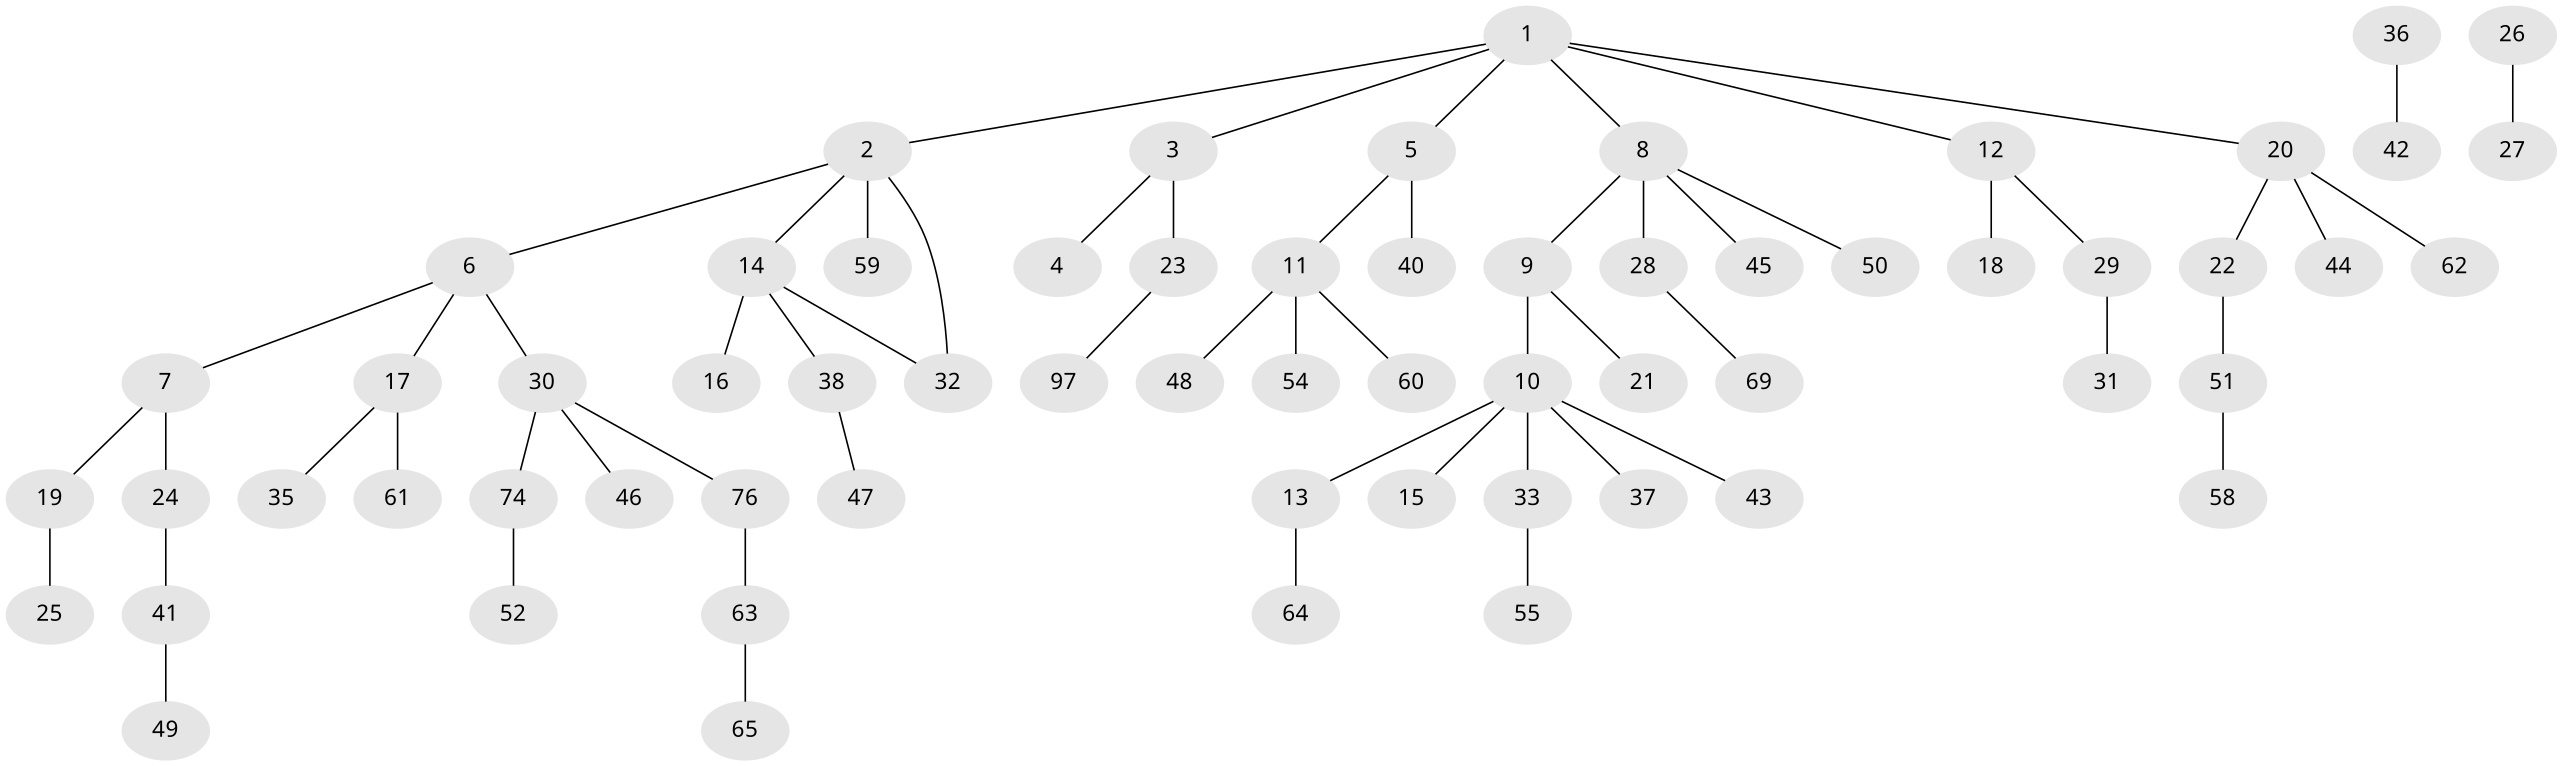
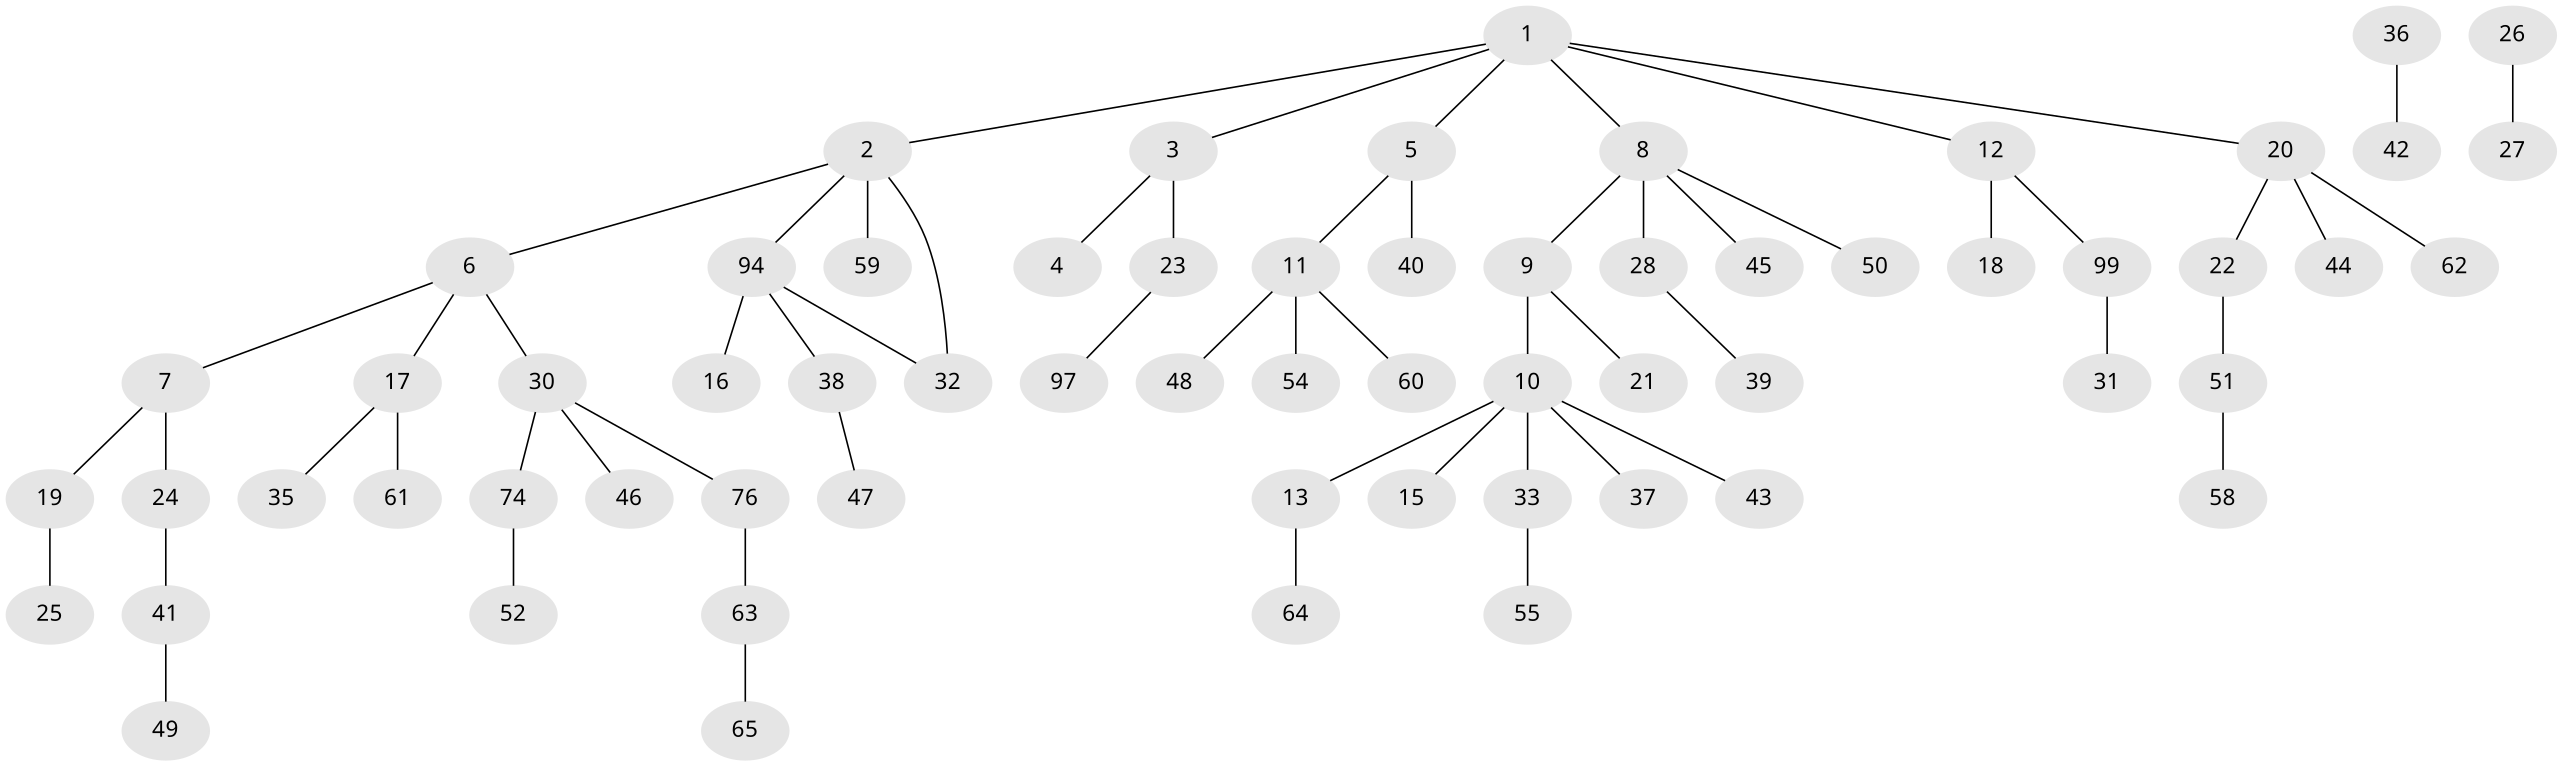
(752, 267) -> (752, 267)
(2107, 267) -> (2107, 267)
(1759, 383) -> (1759, 383)
